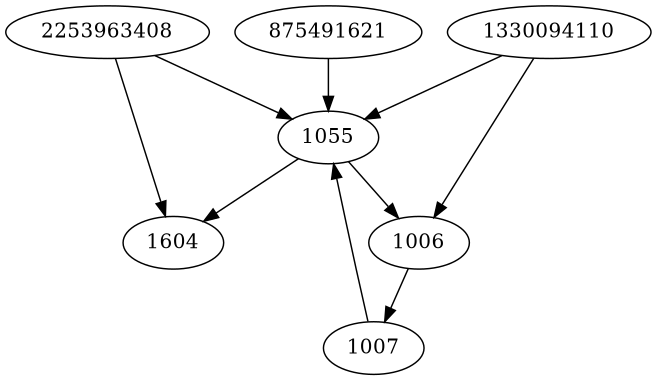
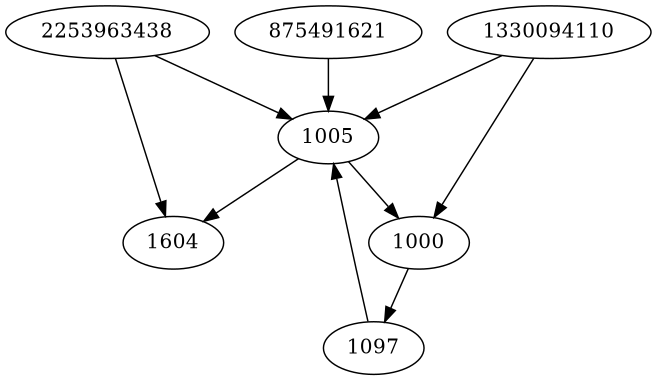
(108, 32) -> (108, 32)
(328, 137) -> (328, 137)
(419, 243) -> (419, 243)
(374, 348) -> (374, 348)
